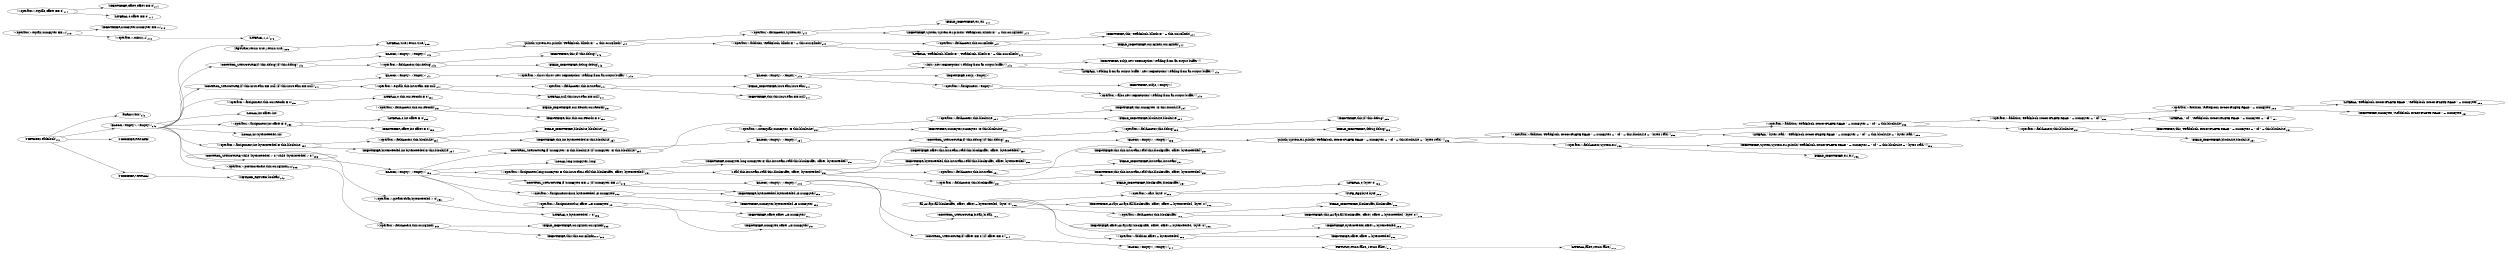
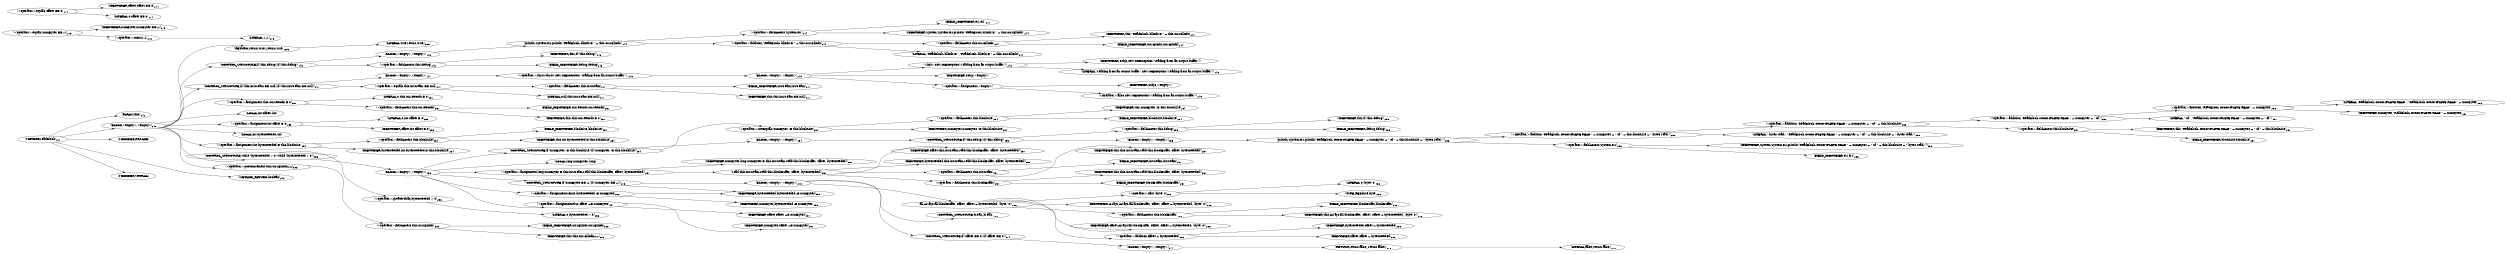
none -> (335, 105)
(192, 177) -> (142, 163)
(808, 215) -> (808, 215)
